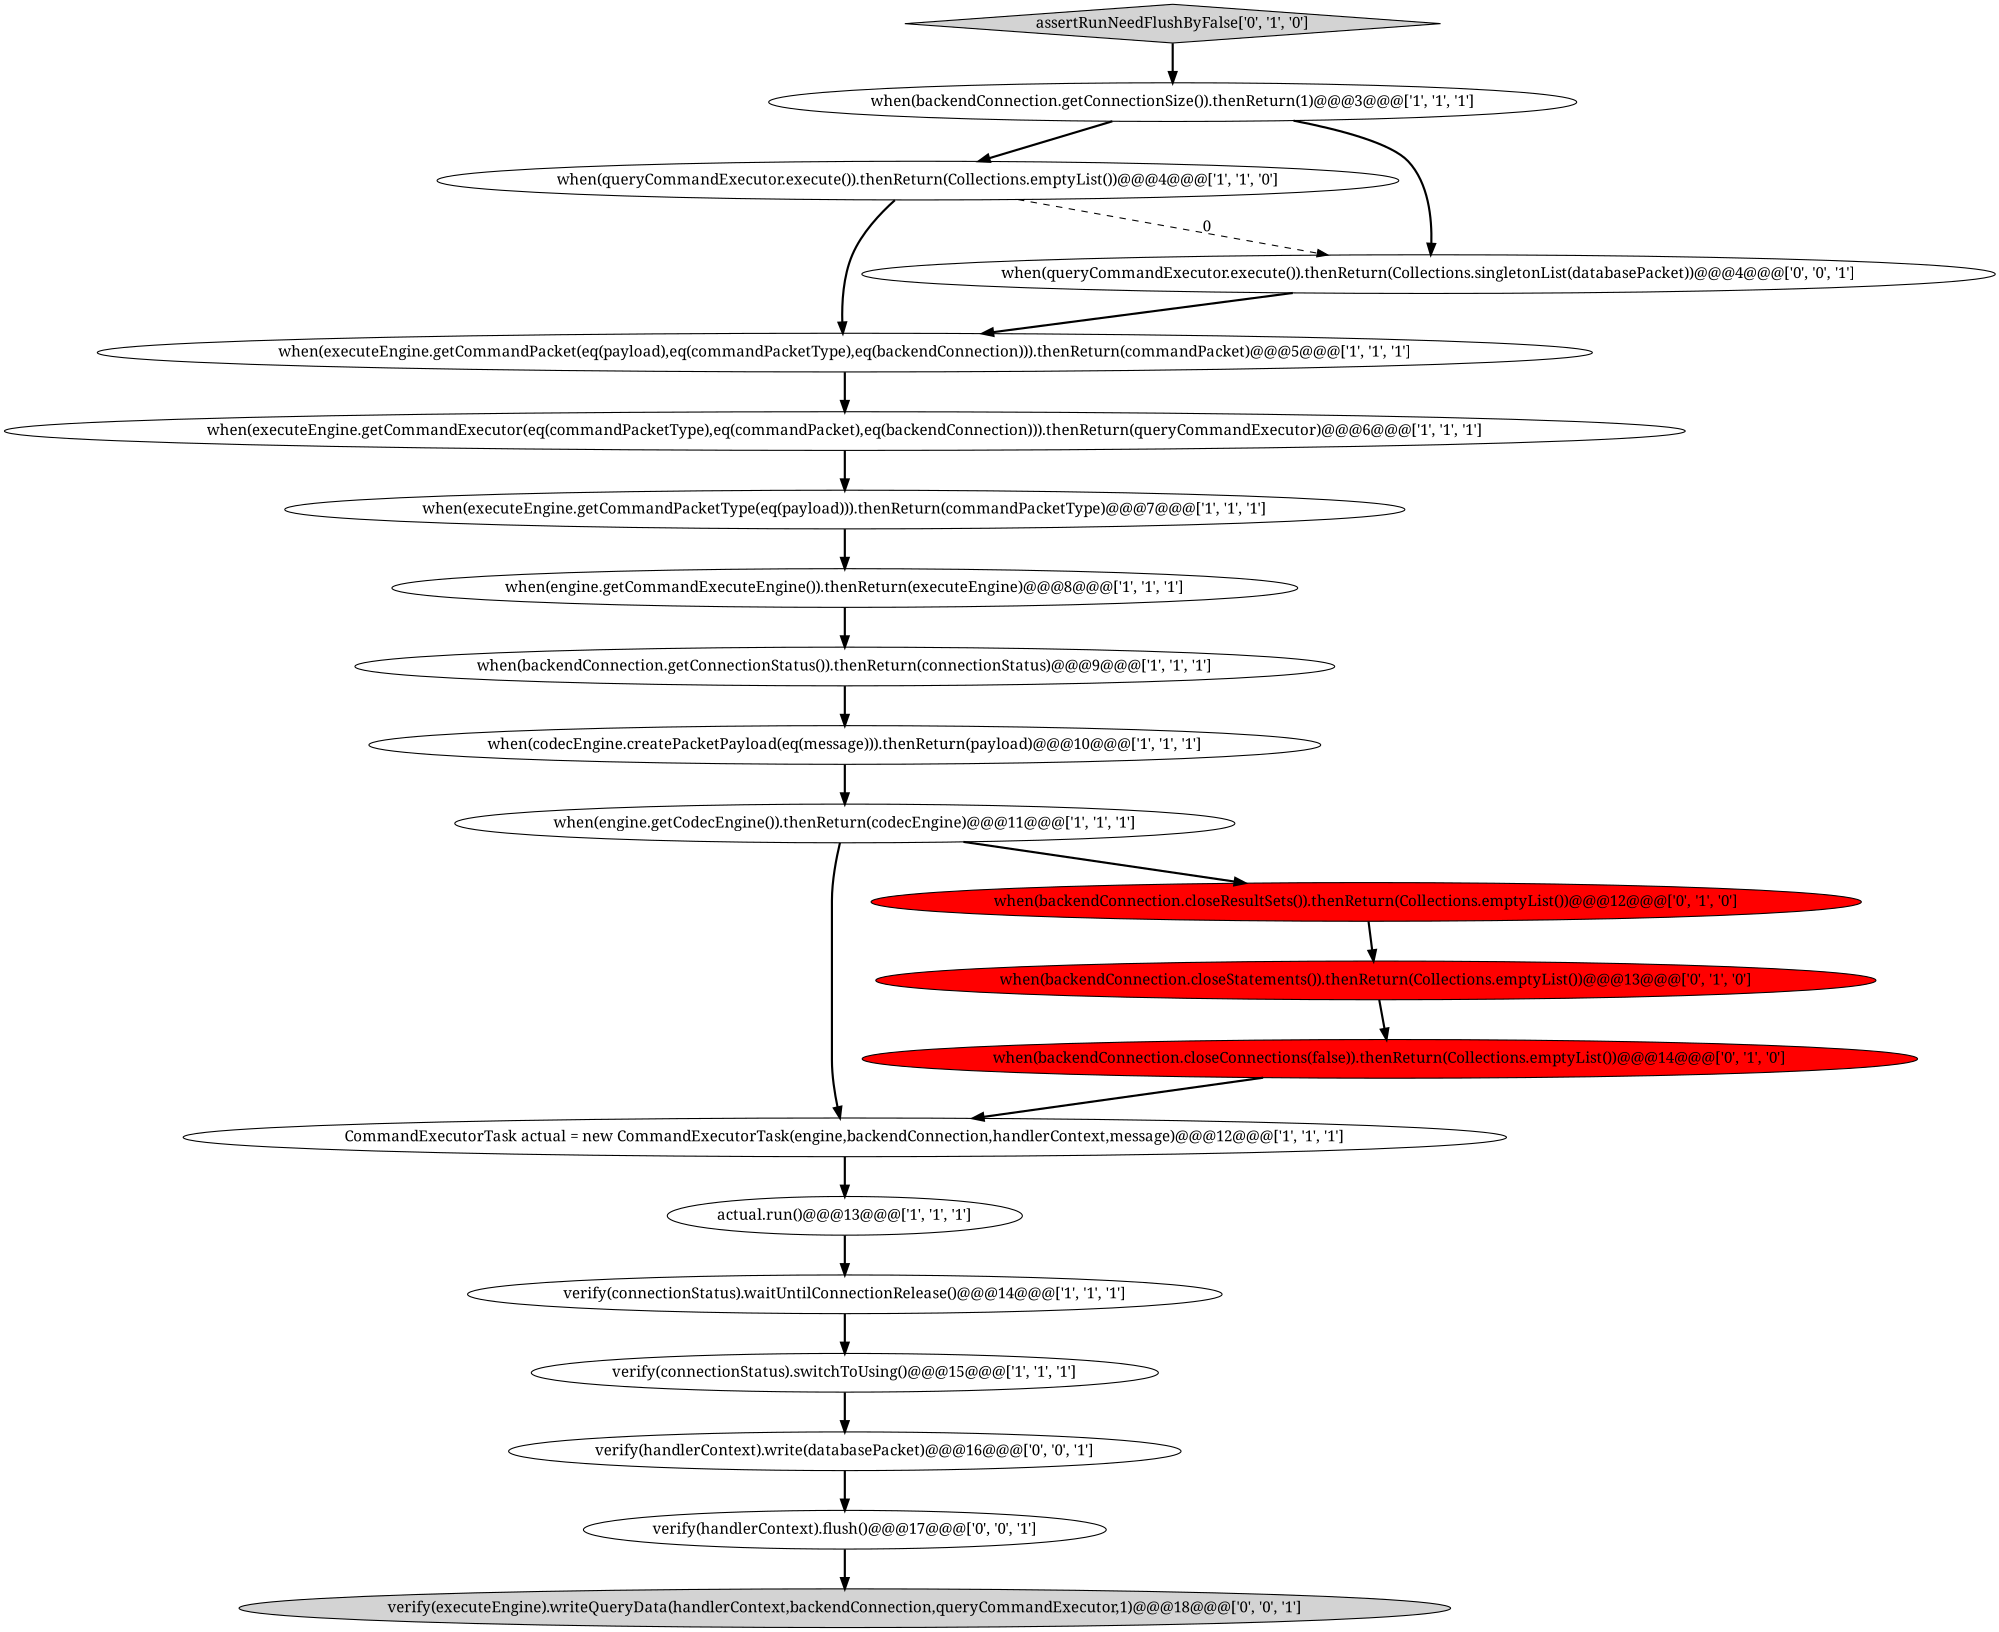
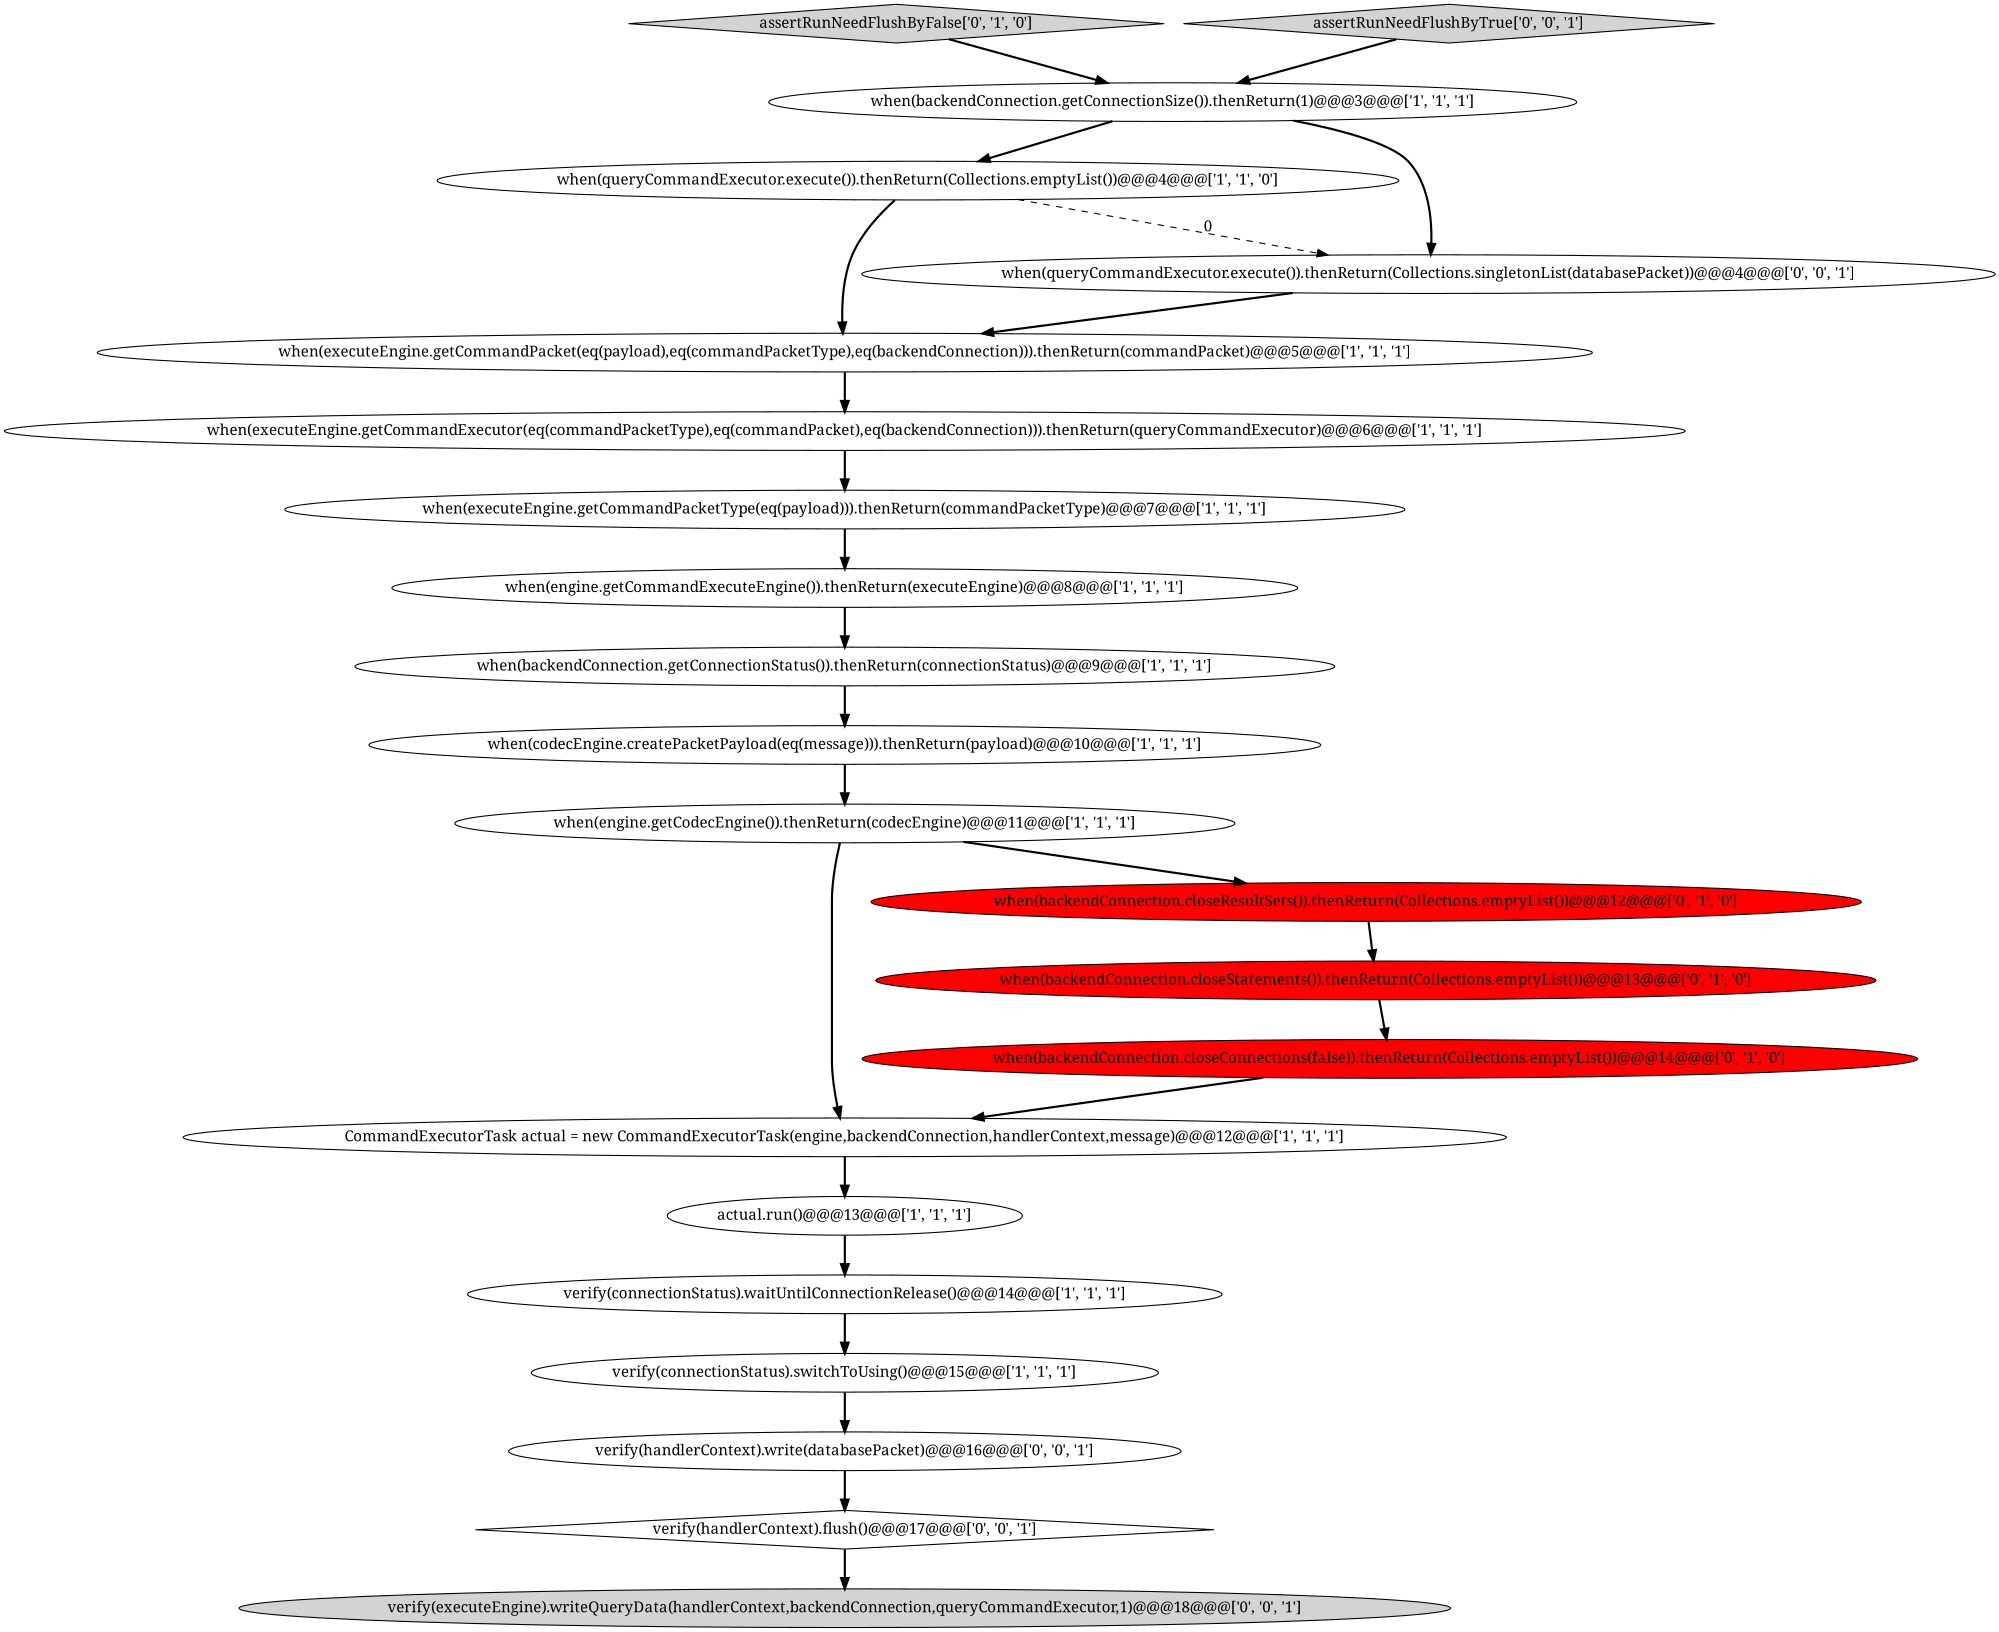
none -> (1449, 24)
(845, 1530) -> (845, 1530)
